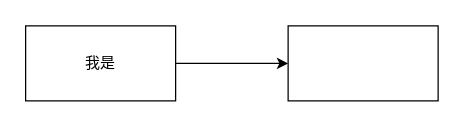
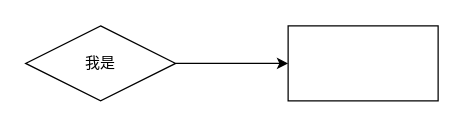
(101, 63) -> (101, 63)
